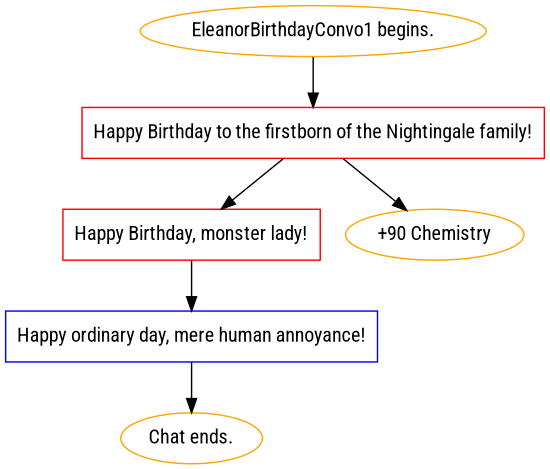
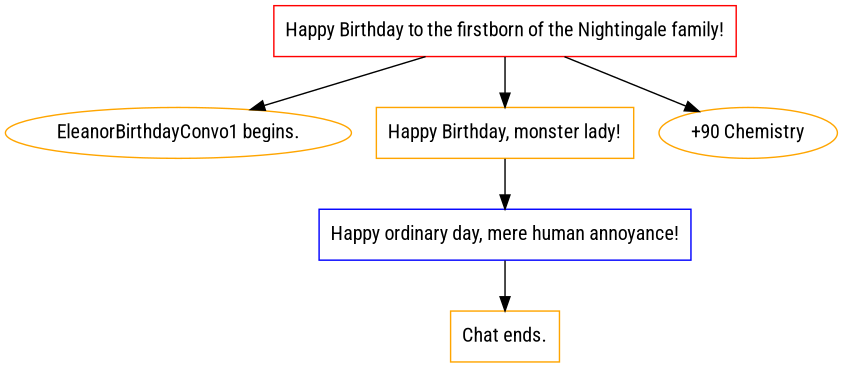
(313, 75) -> (345, 81)
(192, 235) -> (505, 133)
(192, 438) -> (505, 337)
